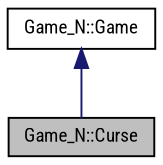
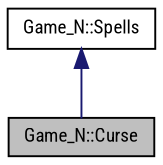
(81, 29) -> (81, 29)
